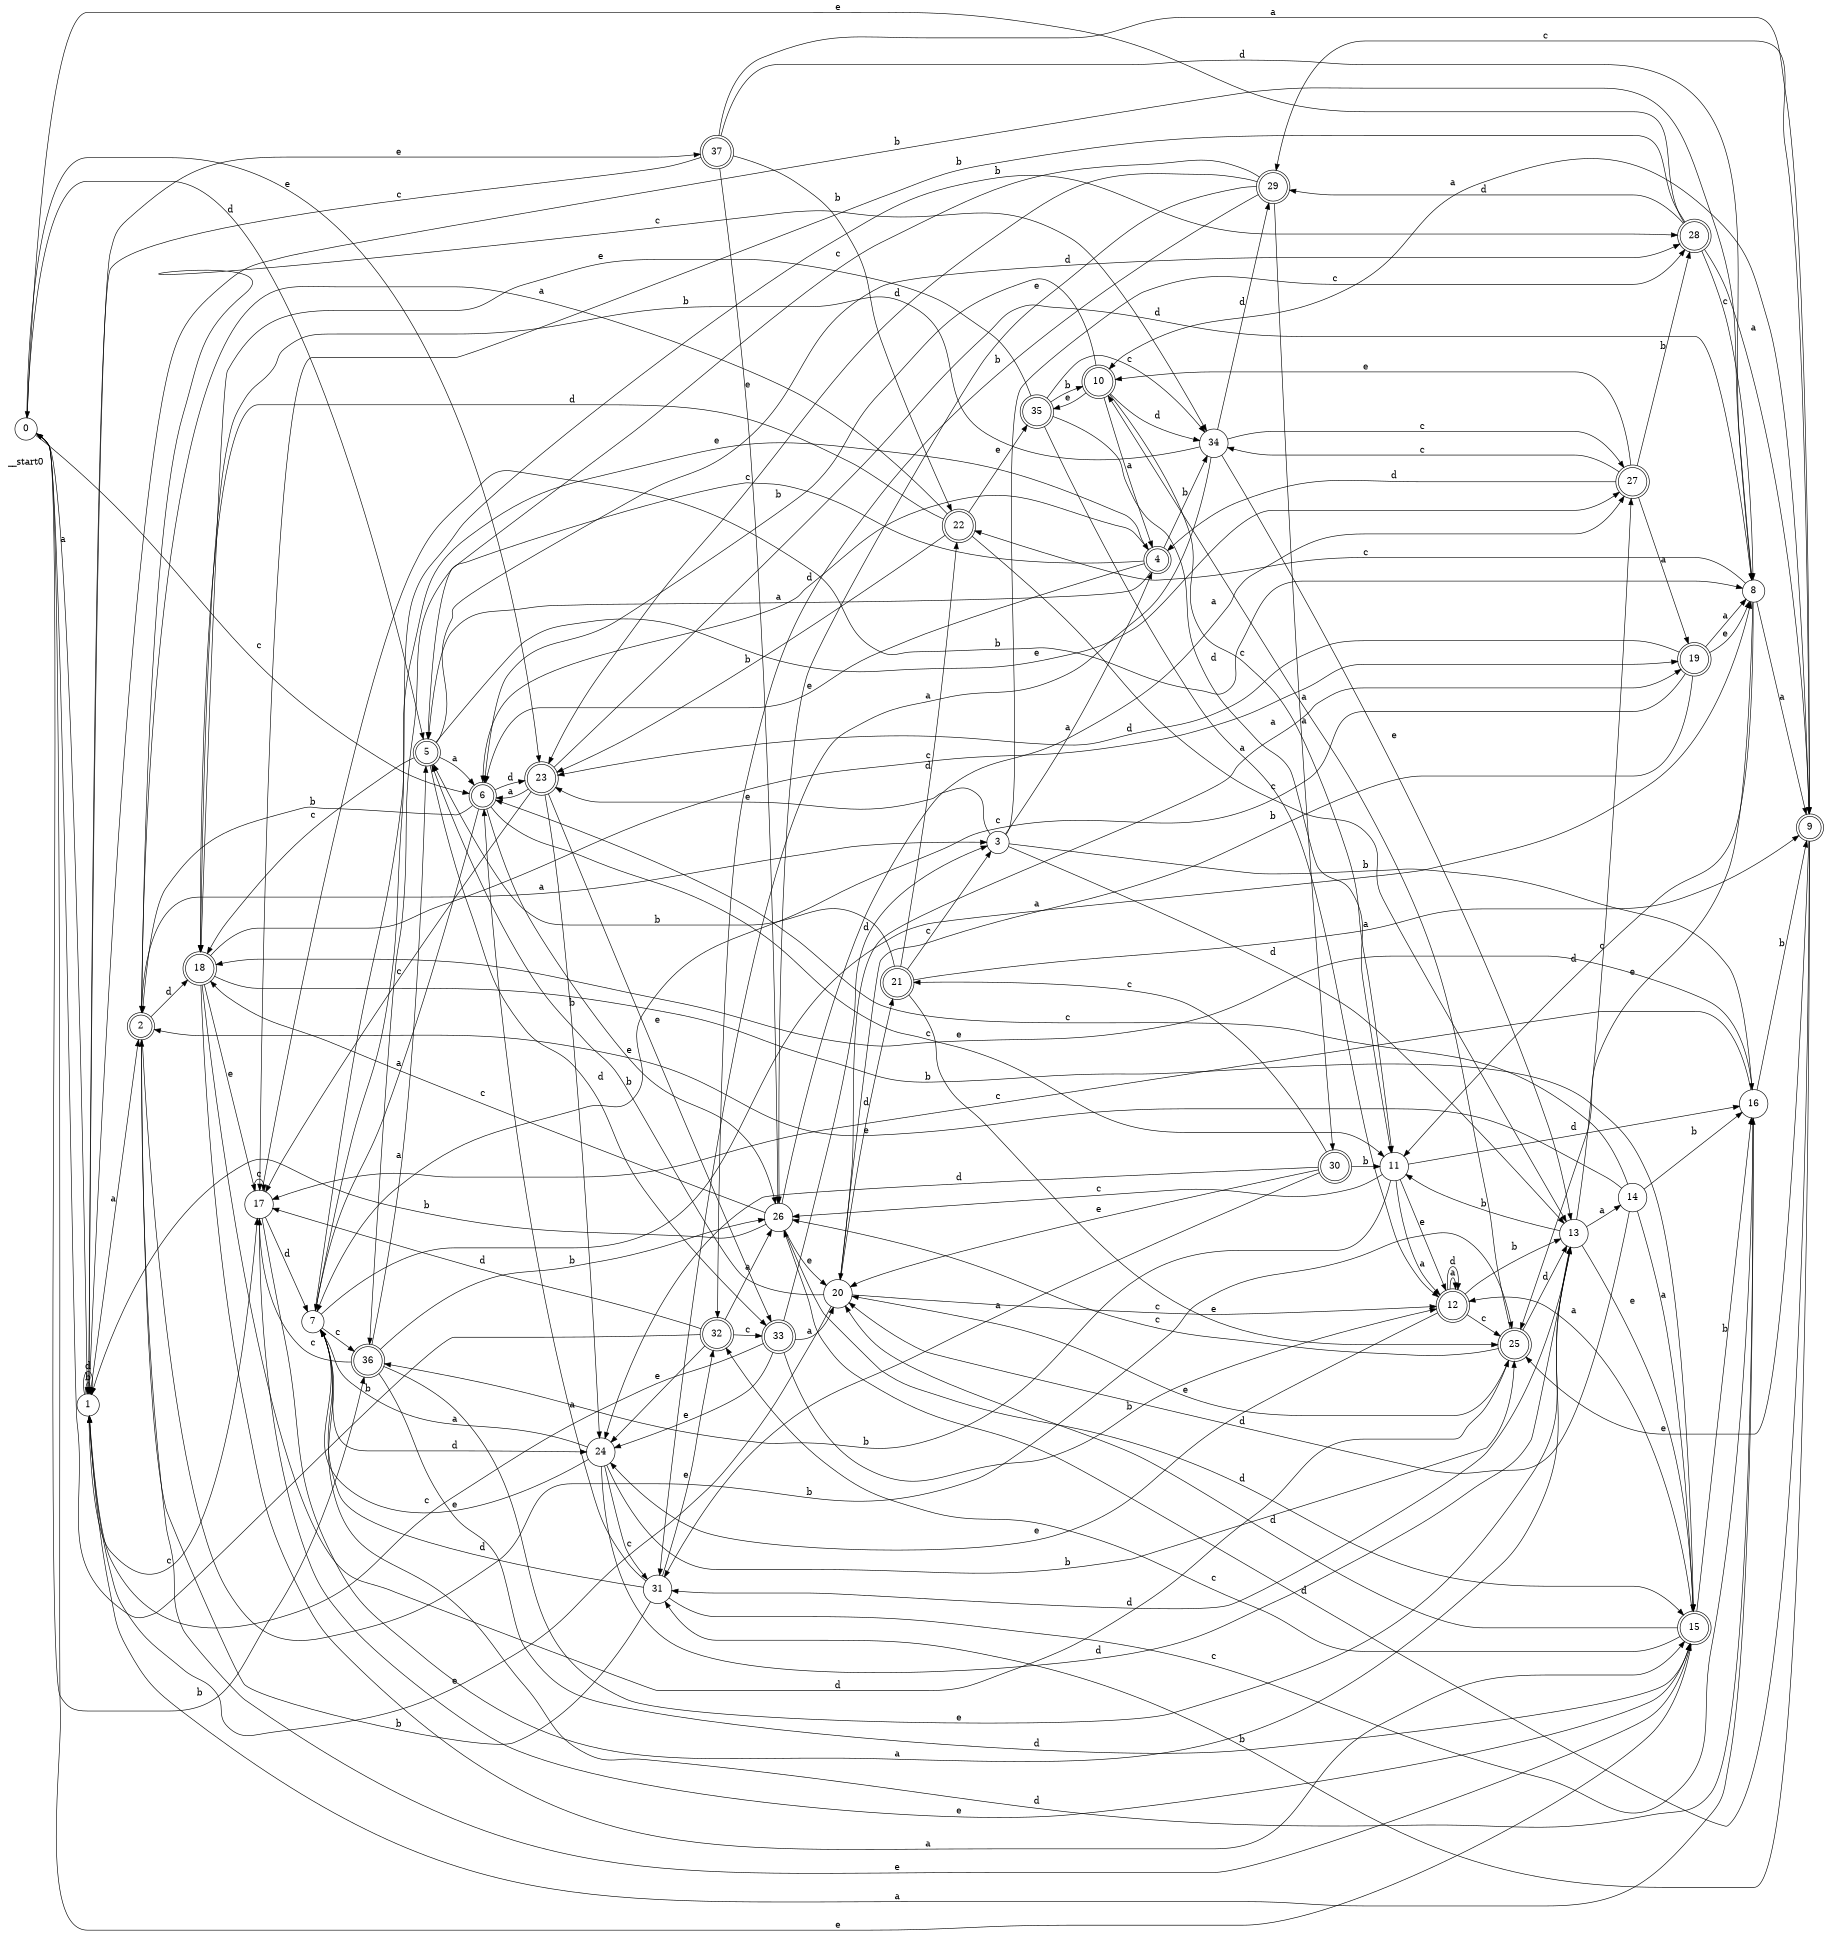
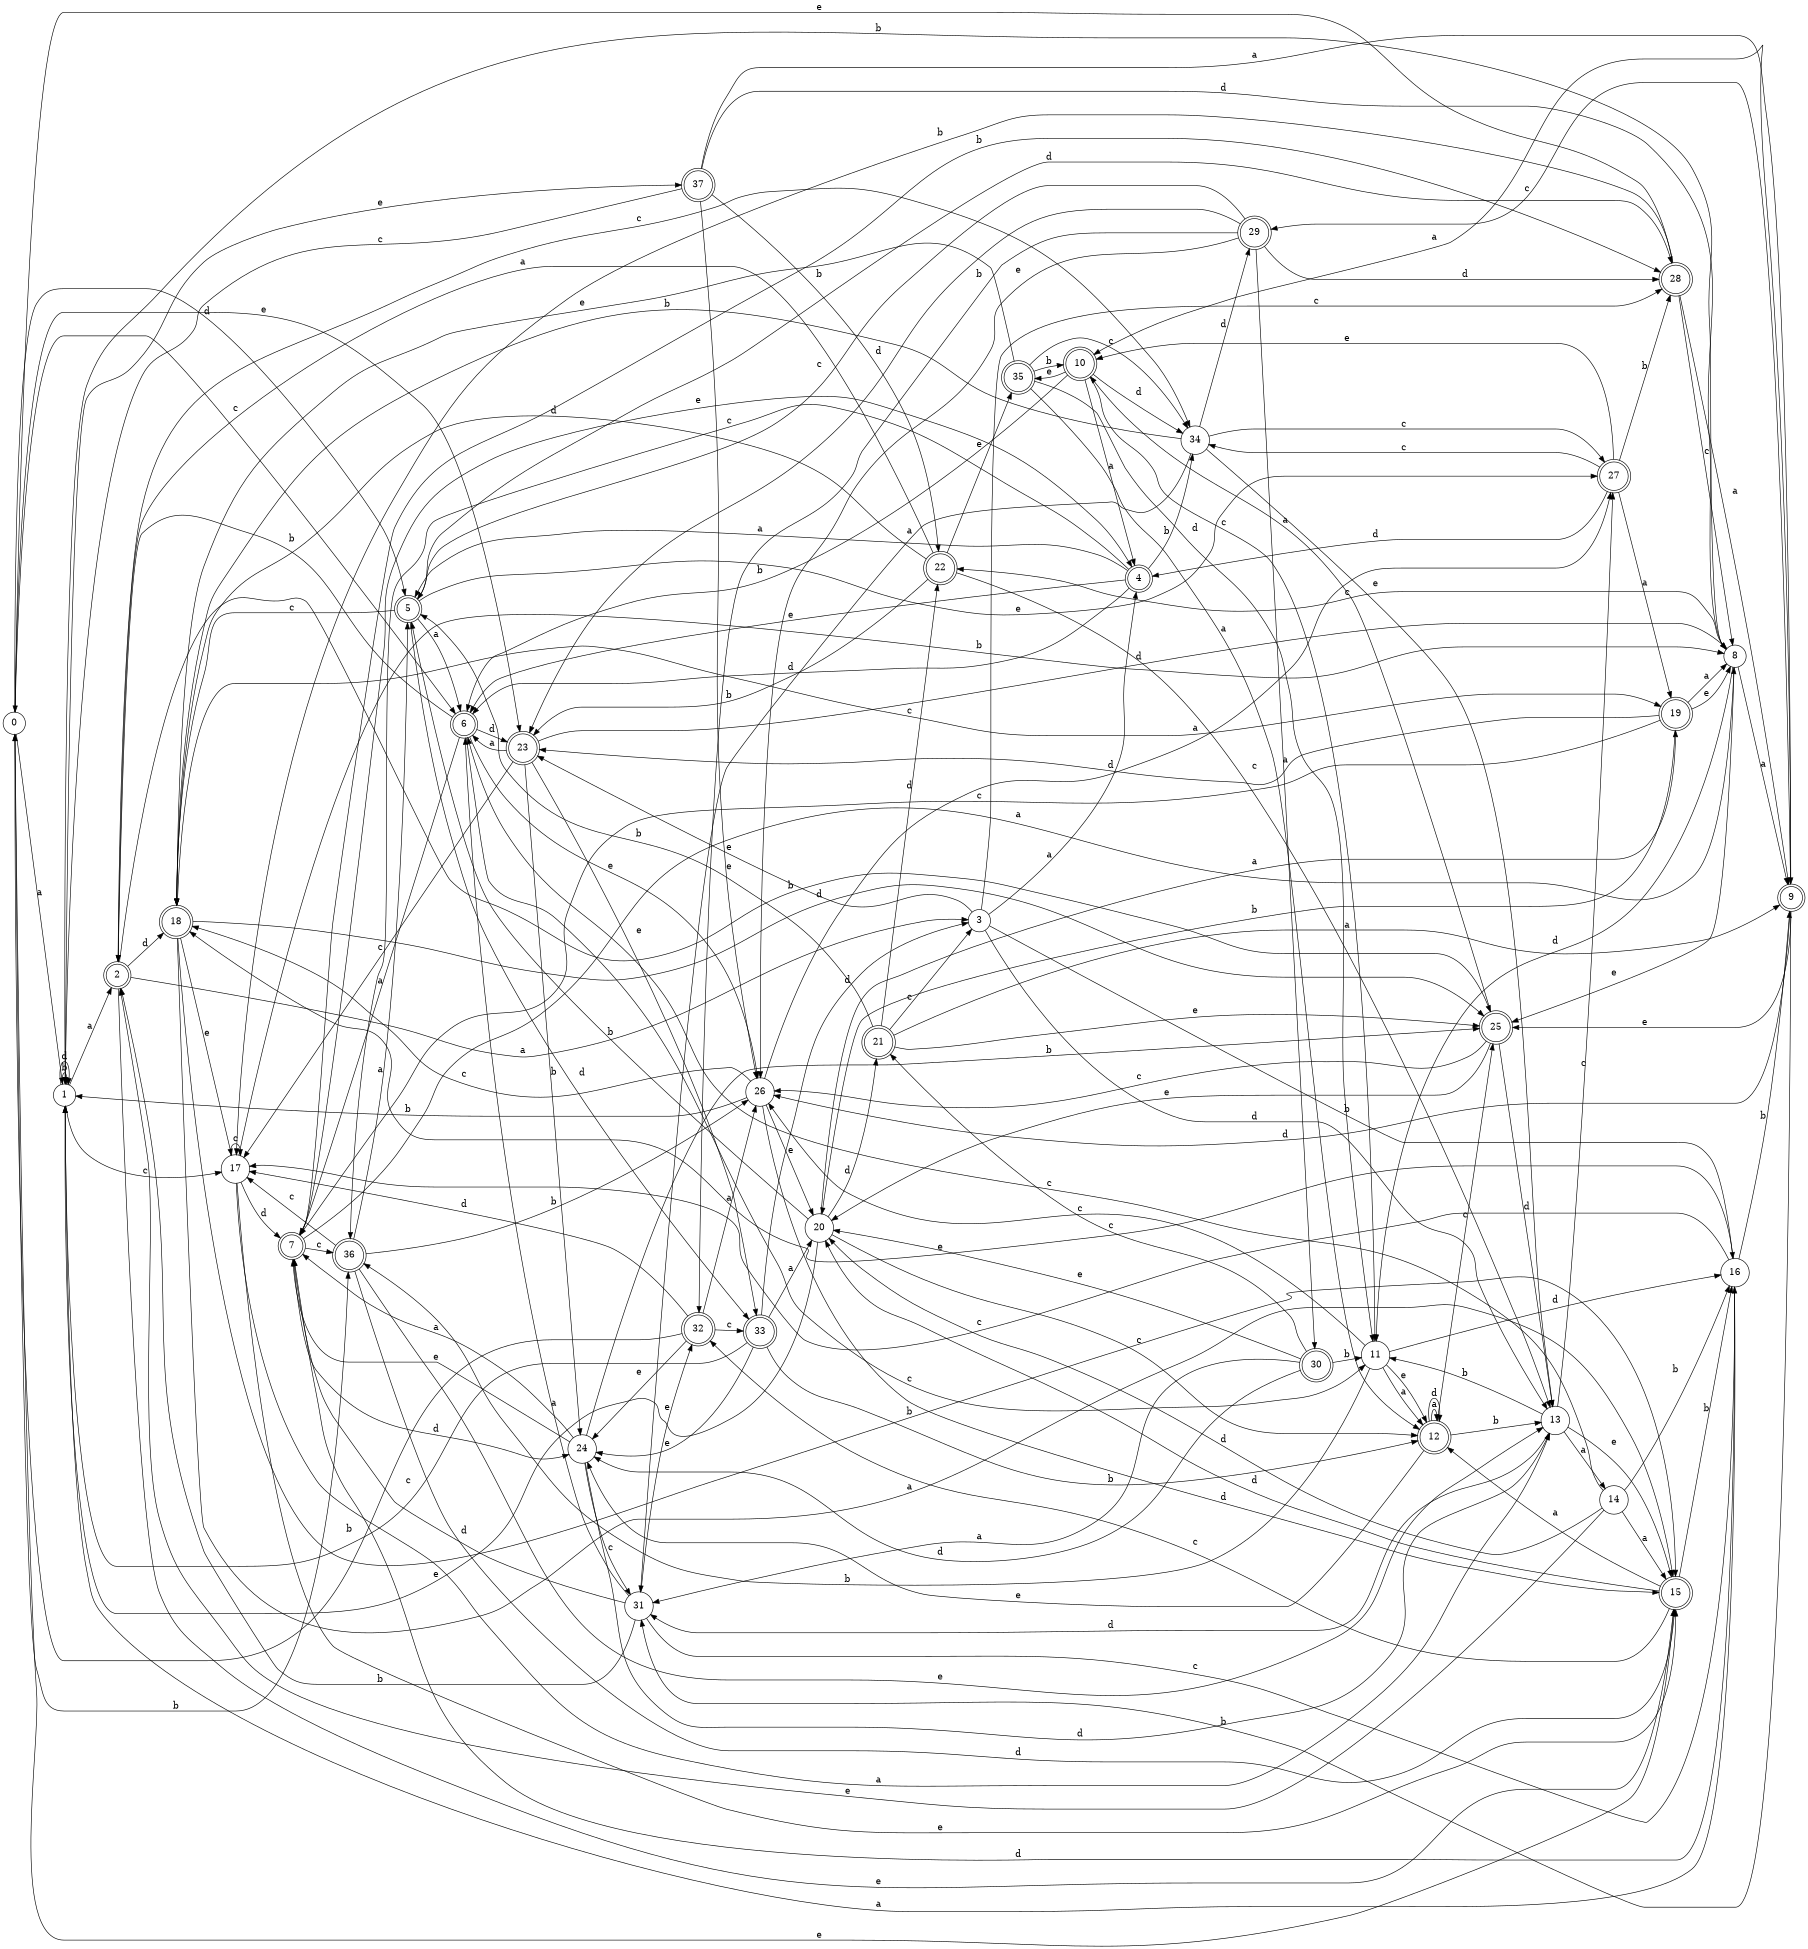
(1494, 195) -> (1453, 279)
(26, 463) -> none
(313, 1322) -> (292, 1246)
